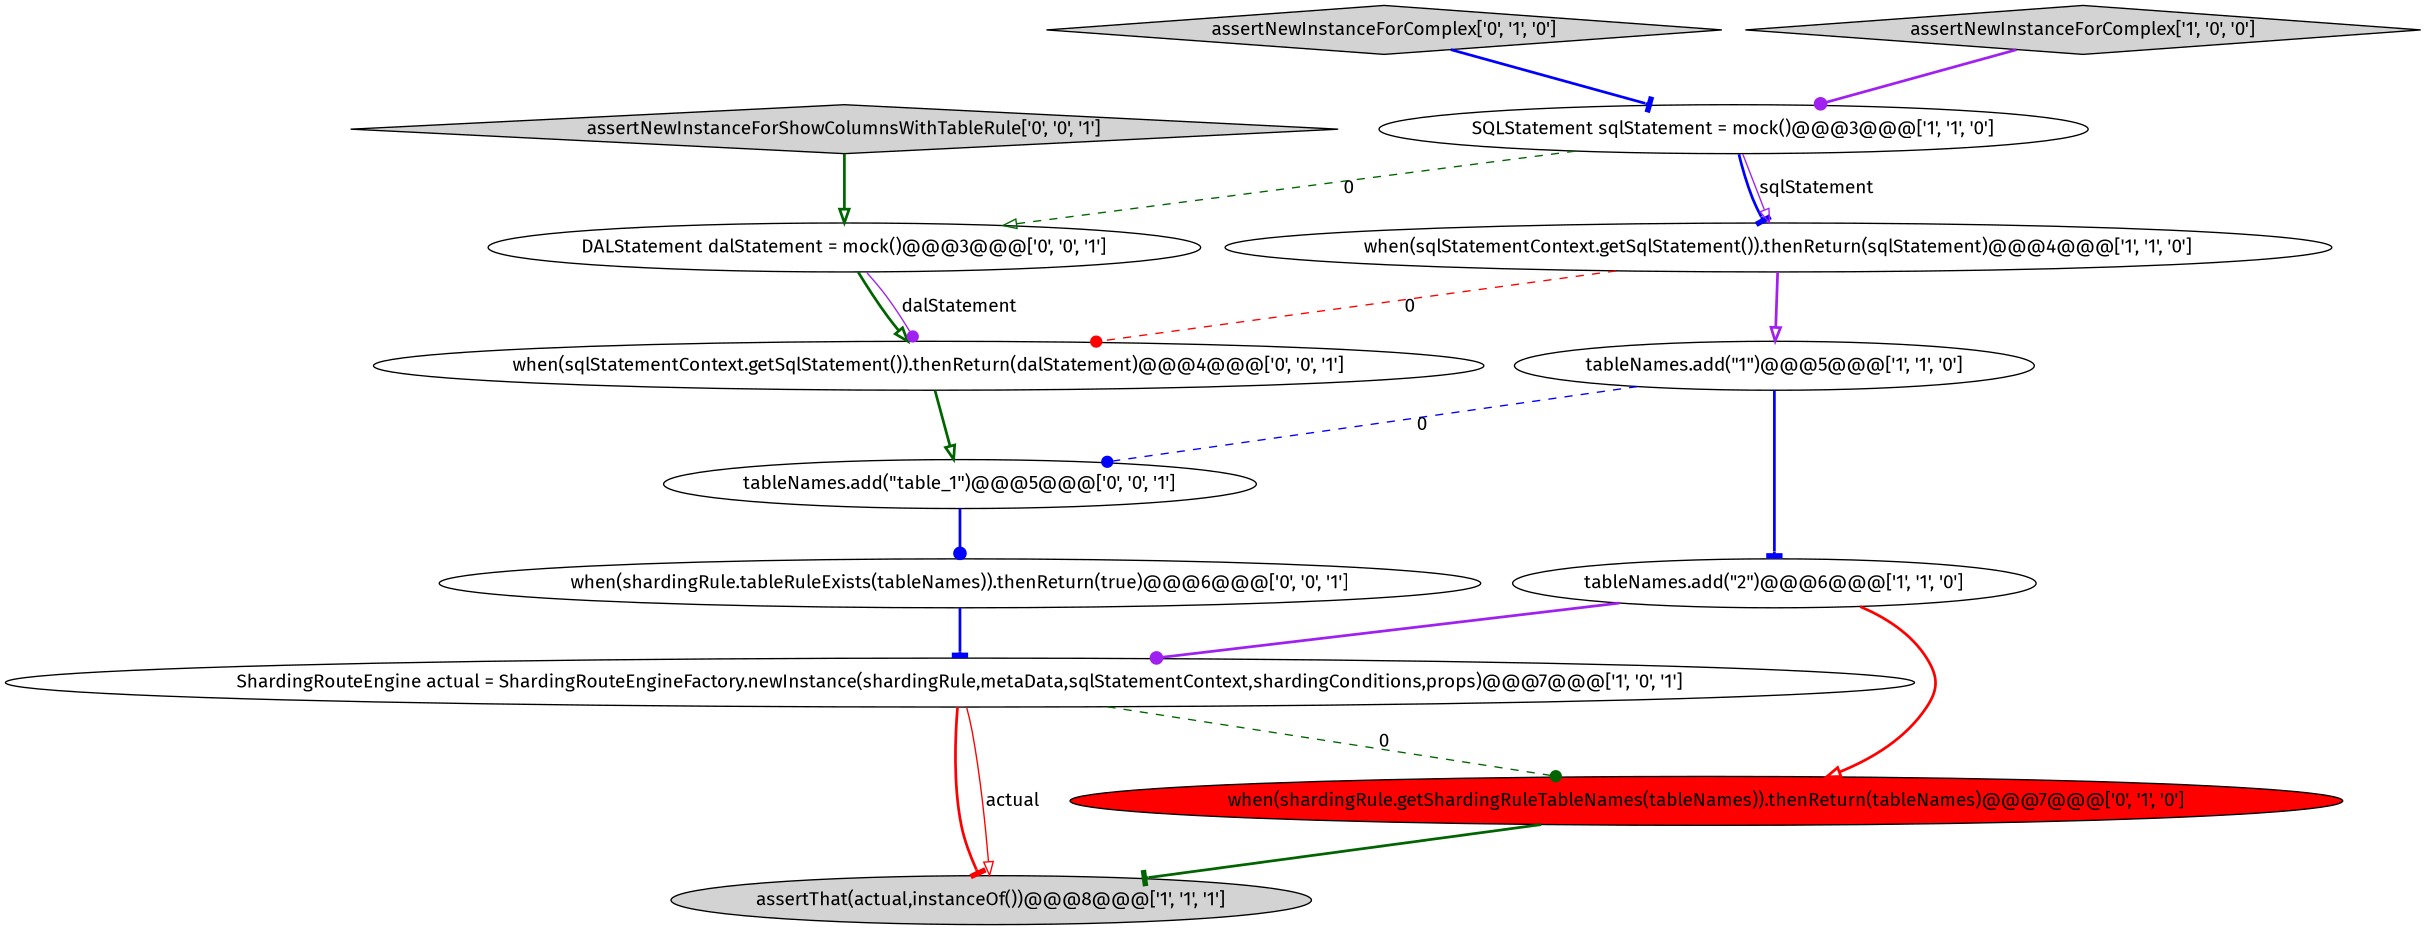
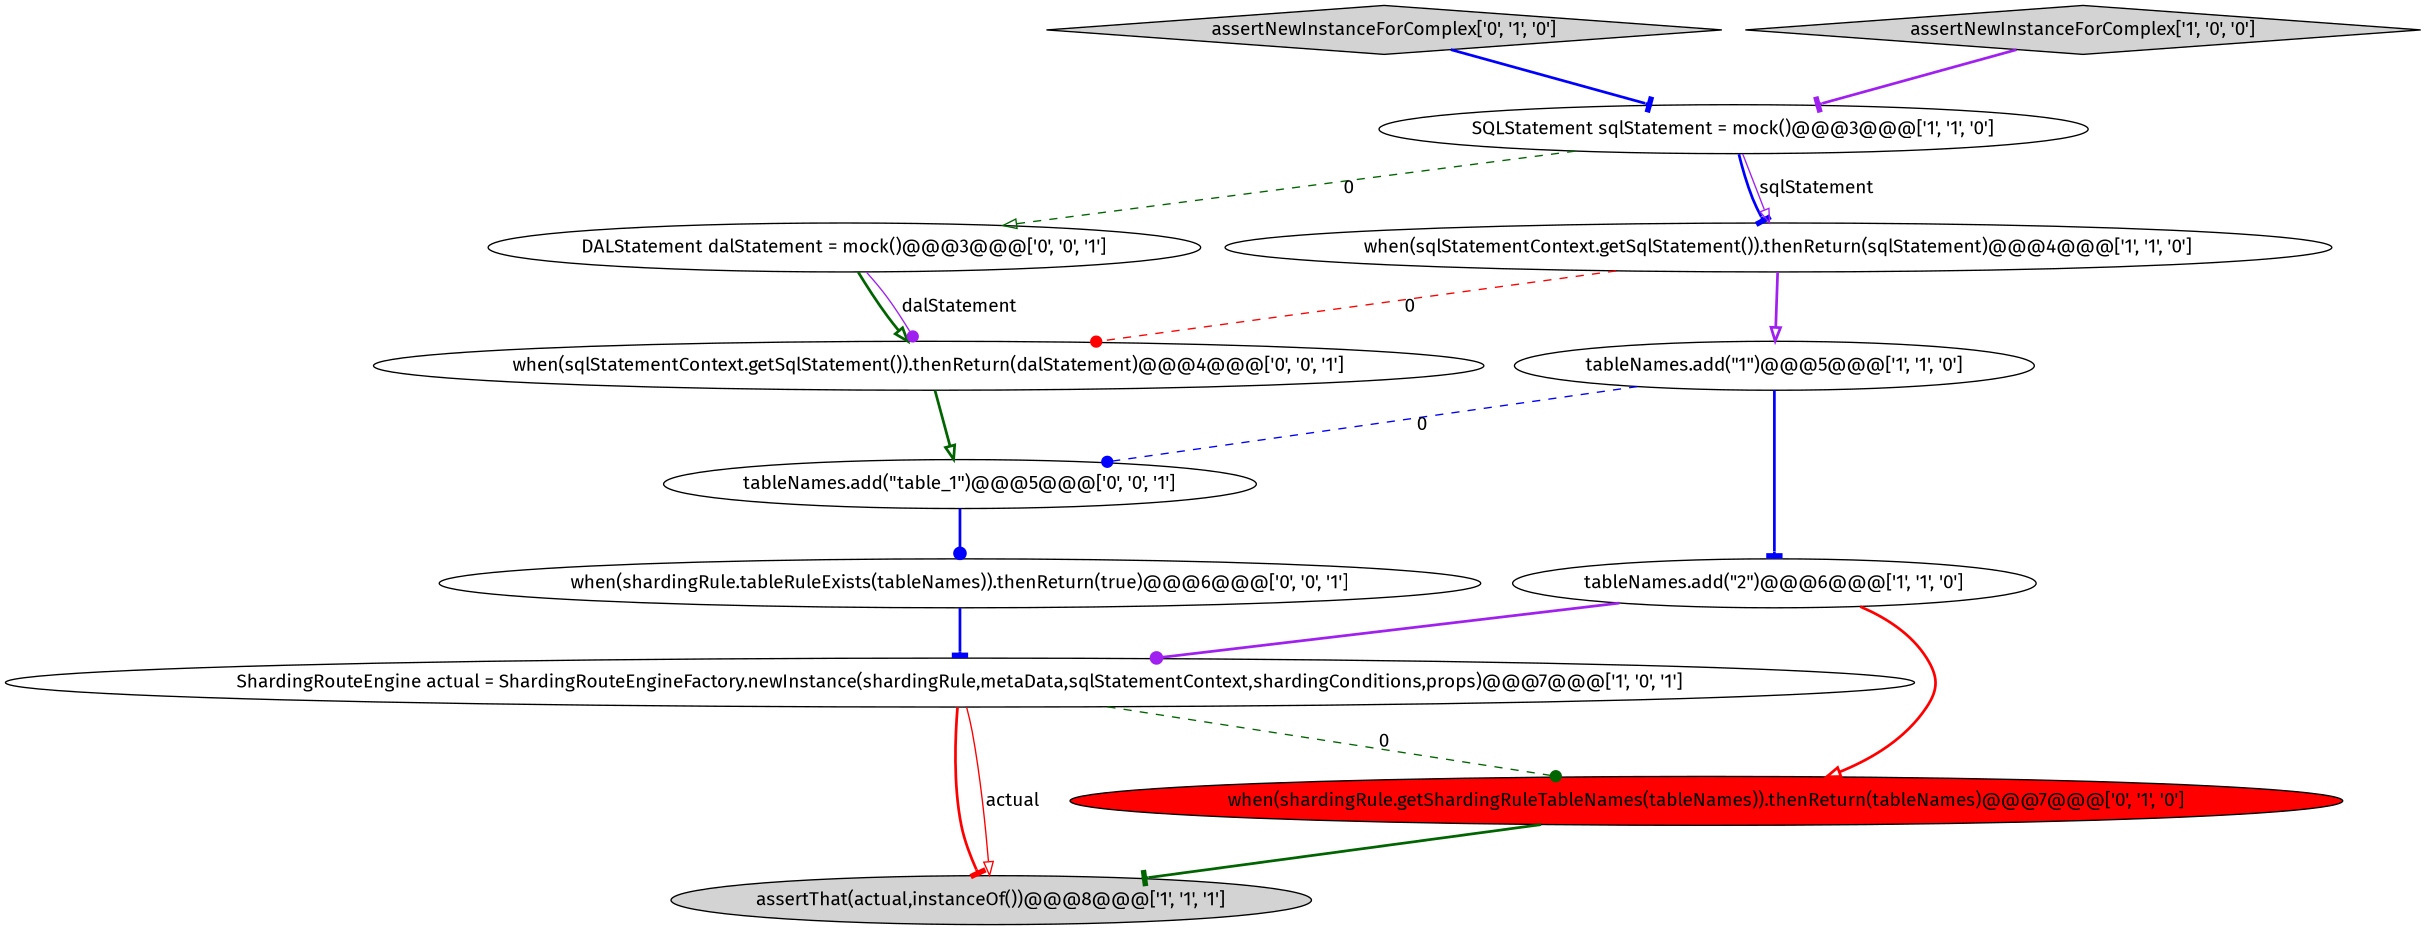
(1919, 76) -> (1919, 76)
(844, 129) -> none
